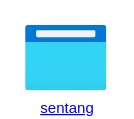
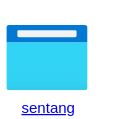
(66, 58) -> (48, 58)
